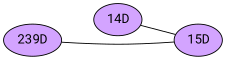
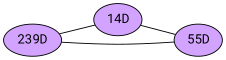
none -> (77, 29)
(198, 40) -> (198, 40)
